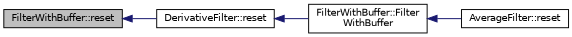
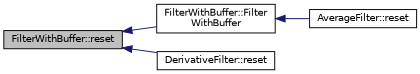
(296, 19) -> (144, 28)
